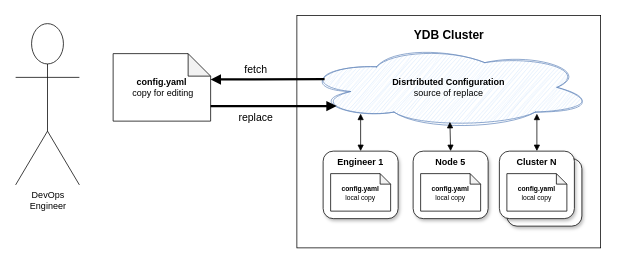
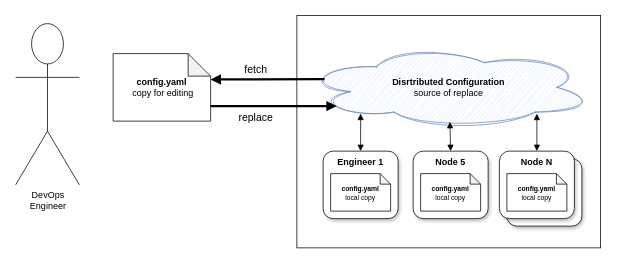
(449, 35) -> none
(537, 162) -> (537, 162)
